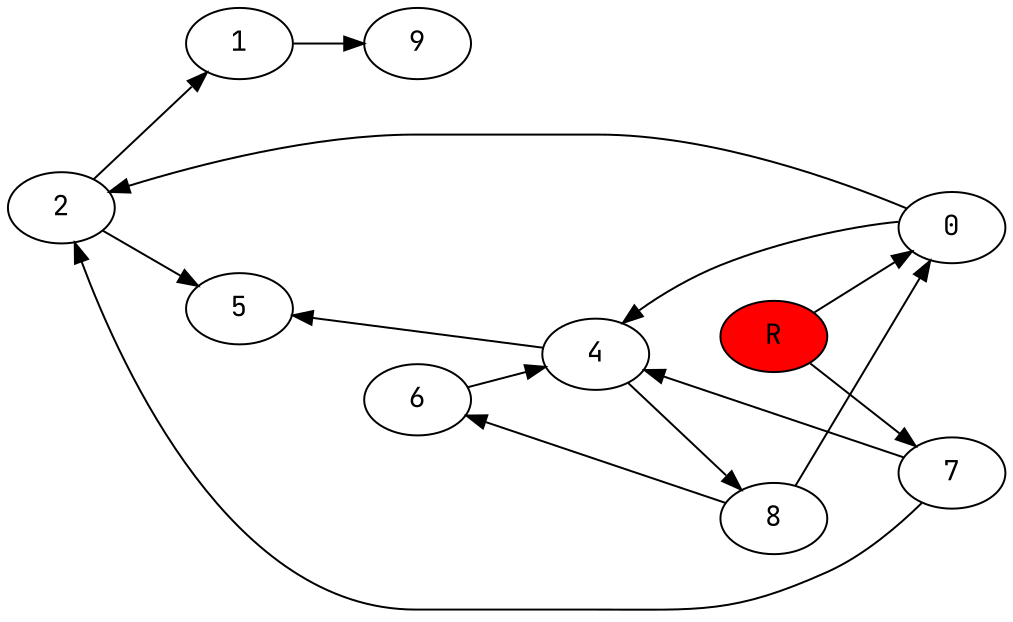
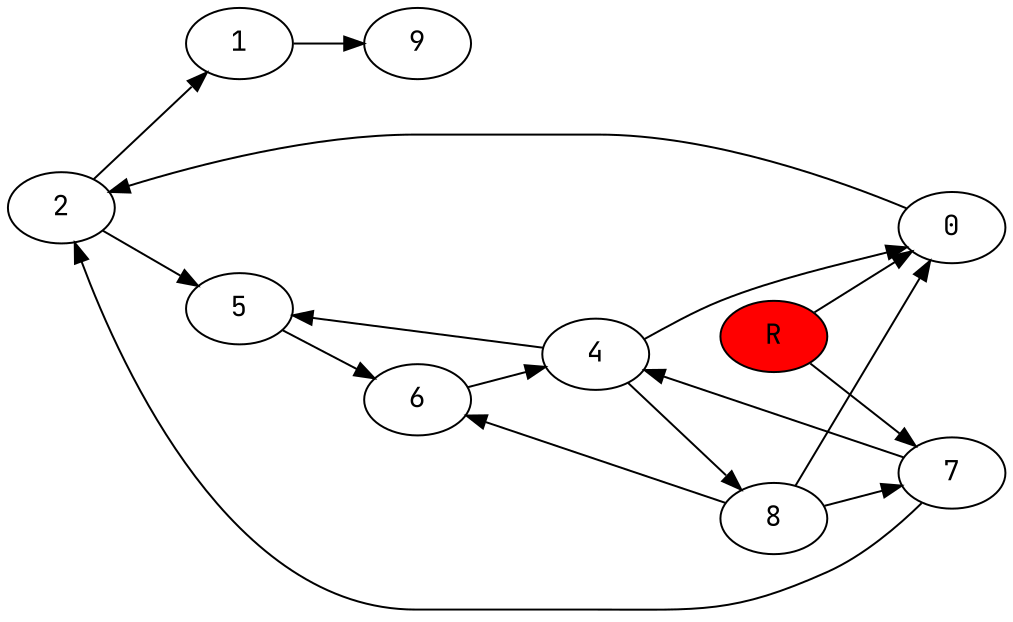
(763, 250) -> (762, 286)
none -> (320, 350)
none -> (853, 498)
